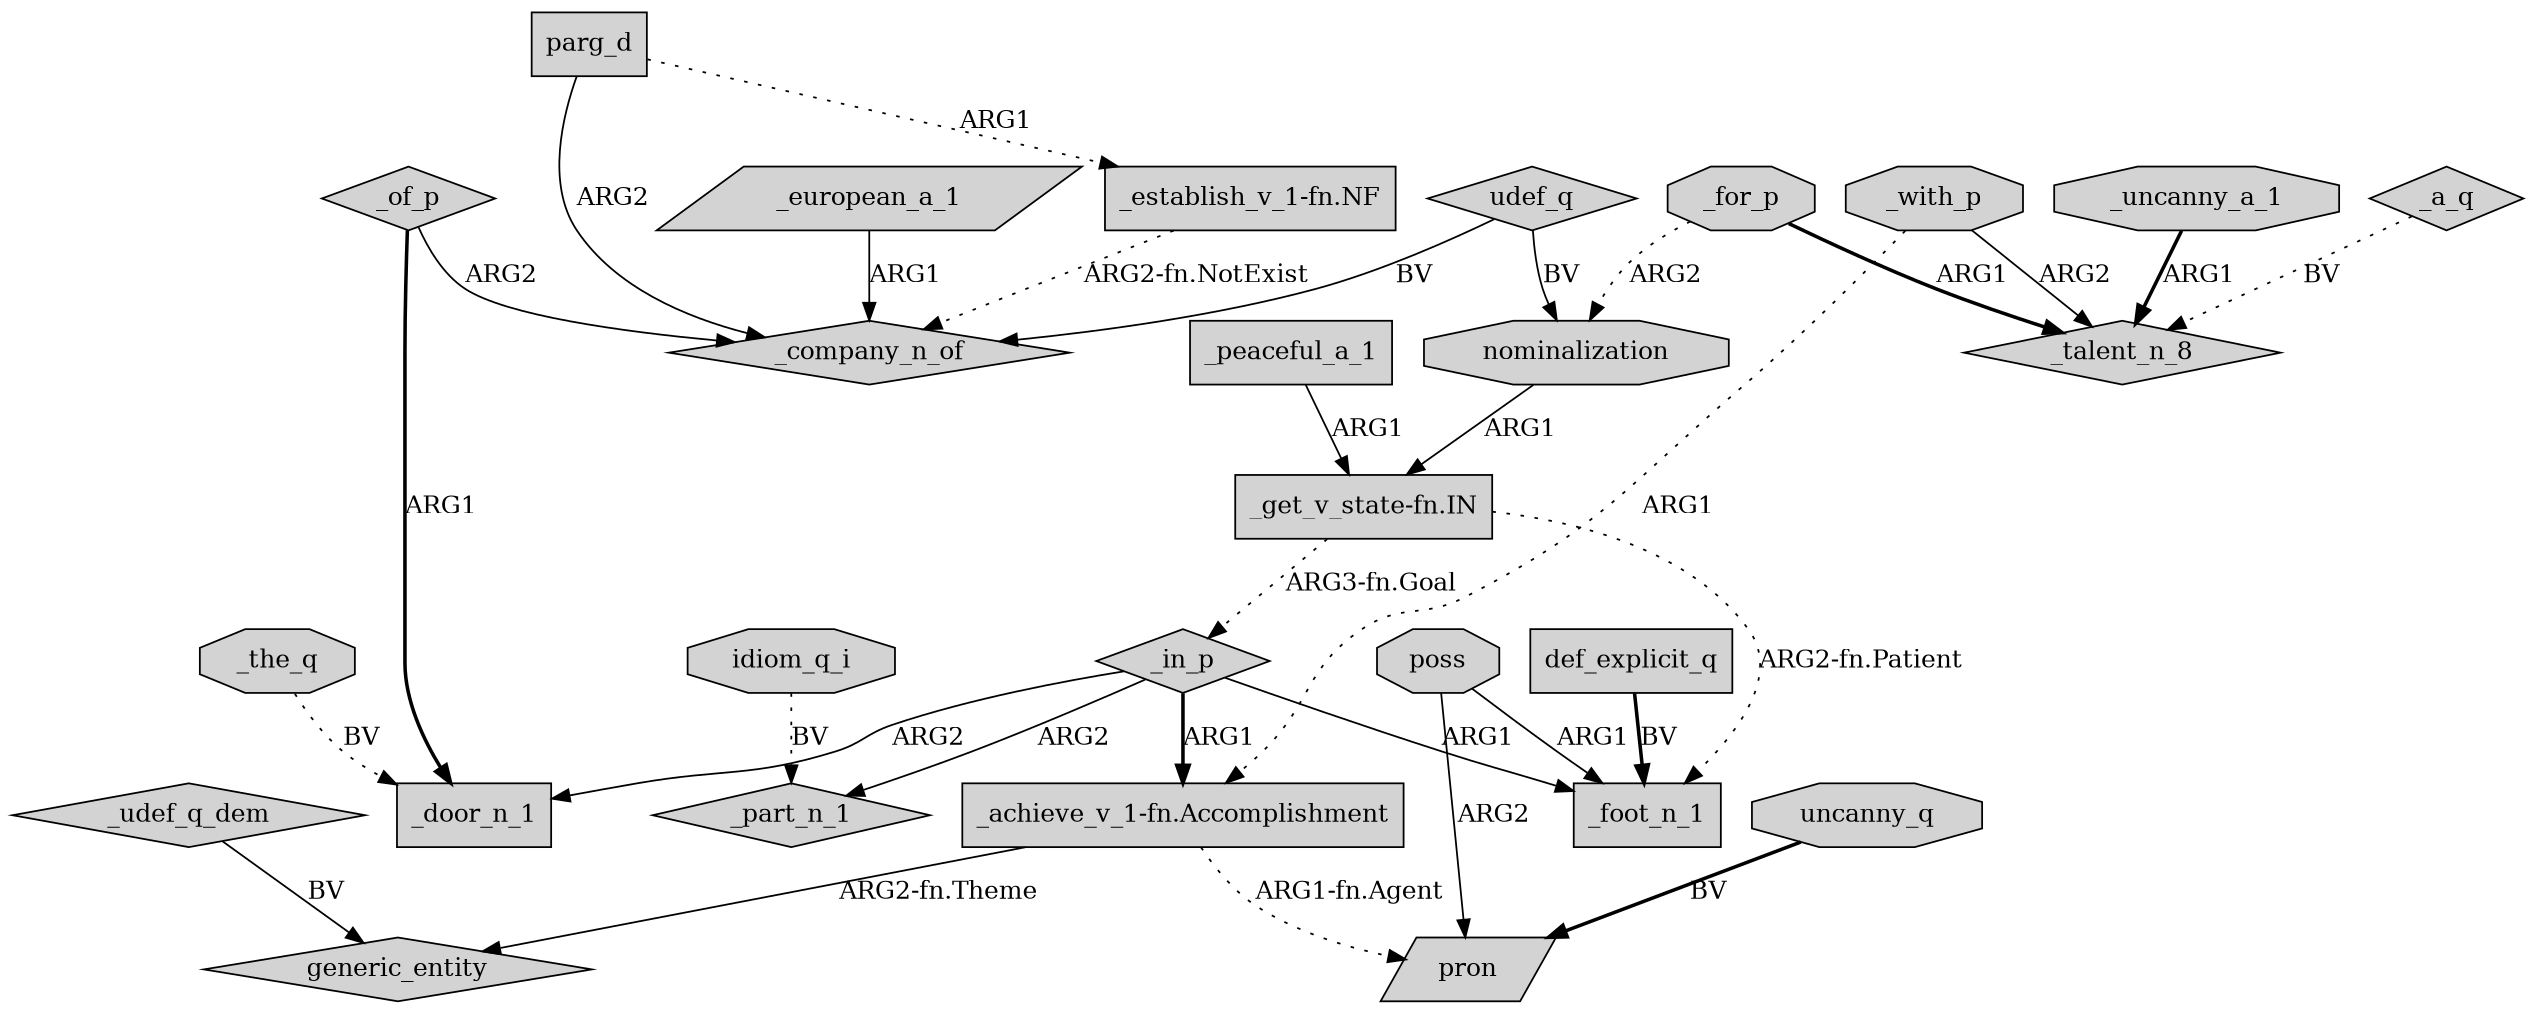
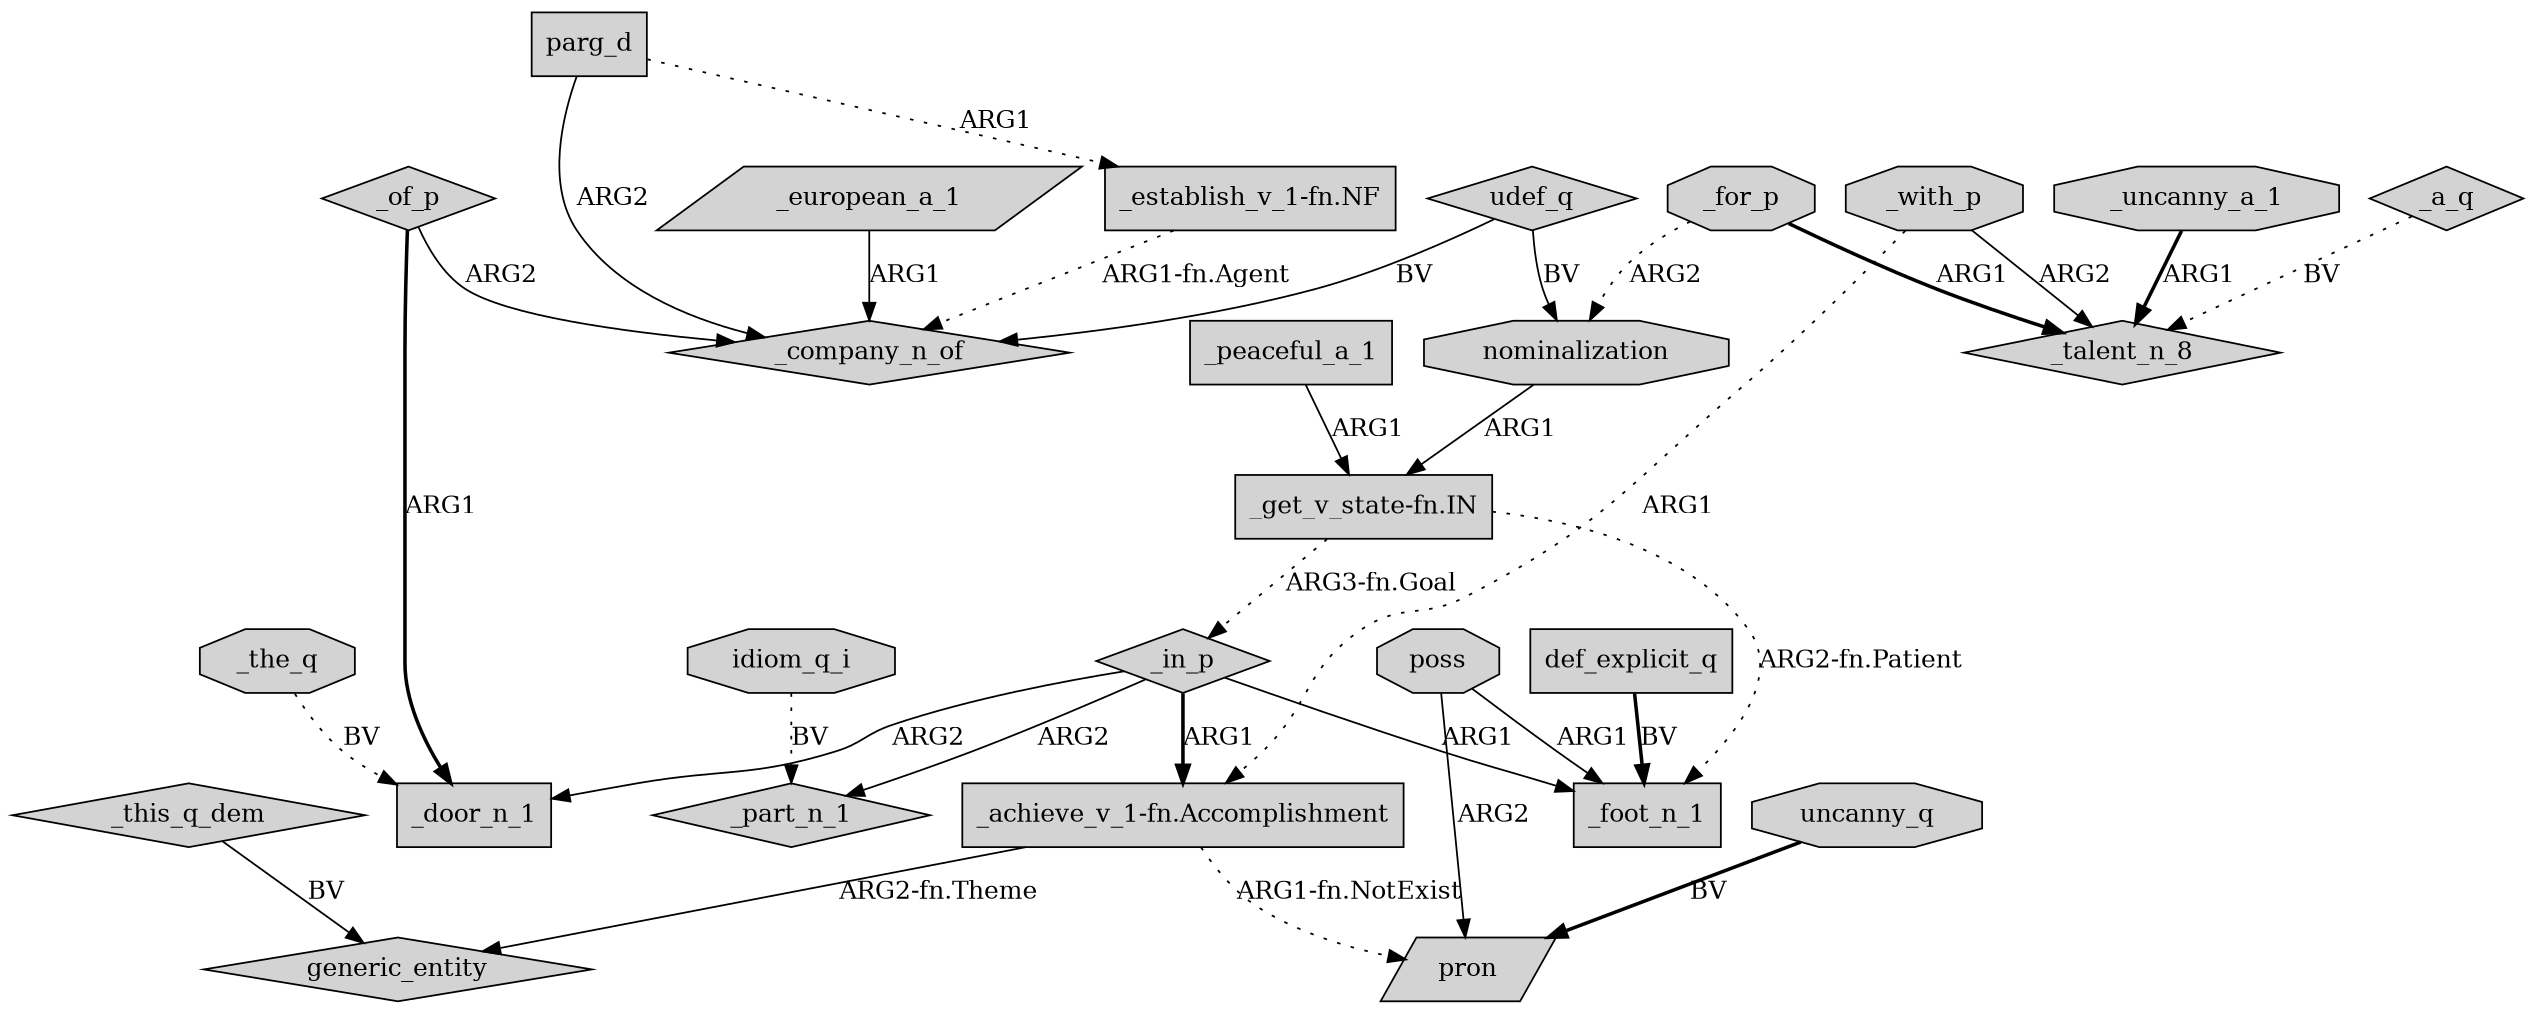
(1196, 276) -> (1196, 276)
(189, 815) -> (189, 815)
(1350, 892) -> (1350, 892)
